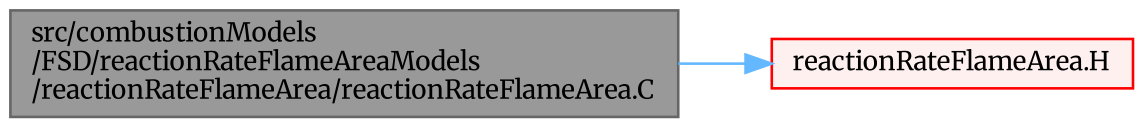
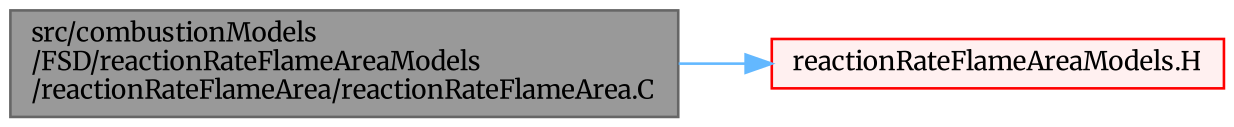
(952, 64) -> (998, 64)
